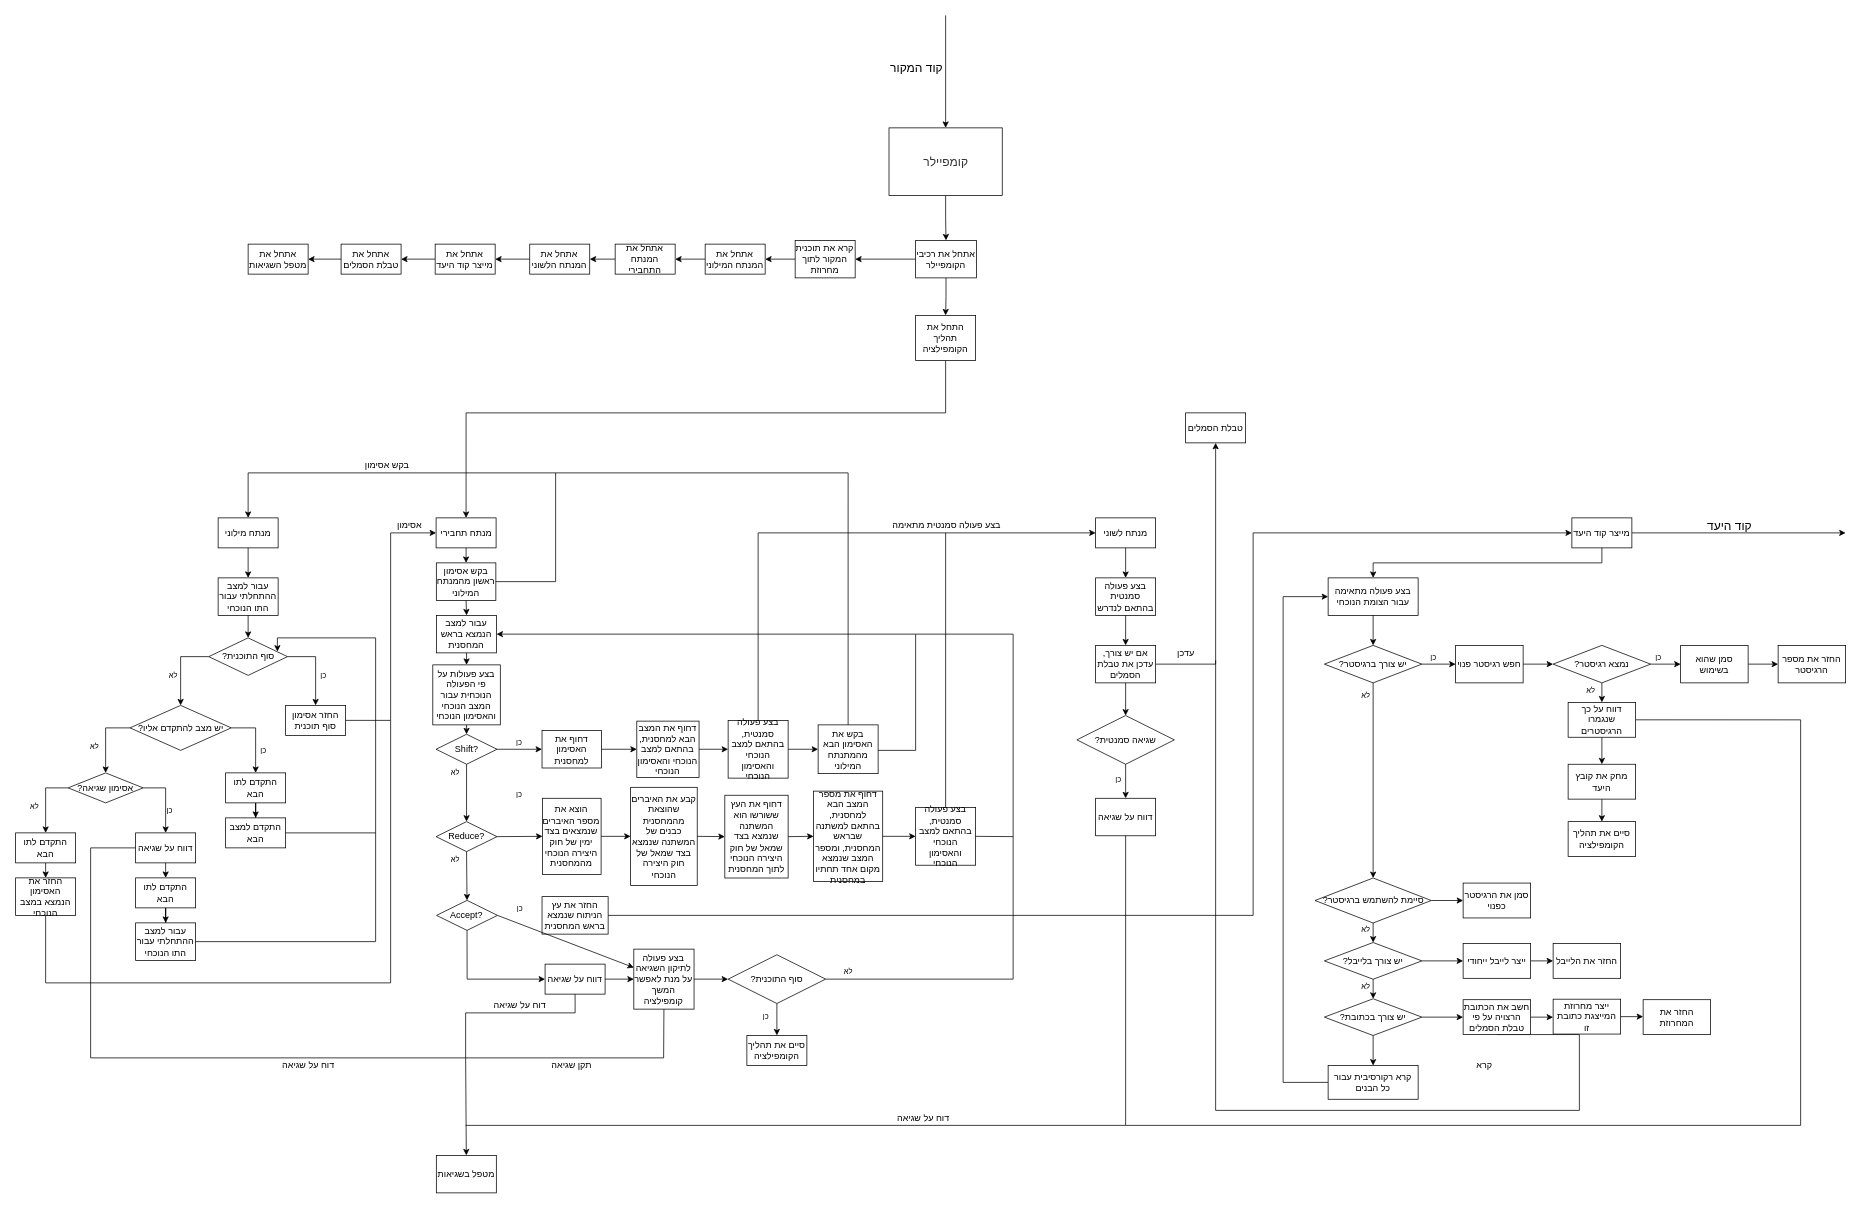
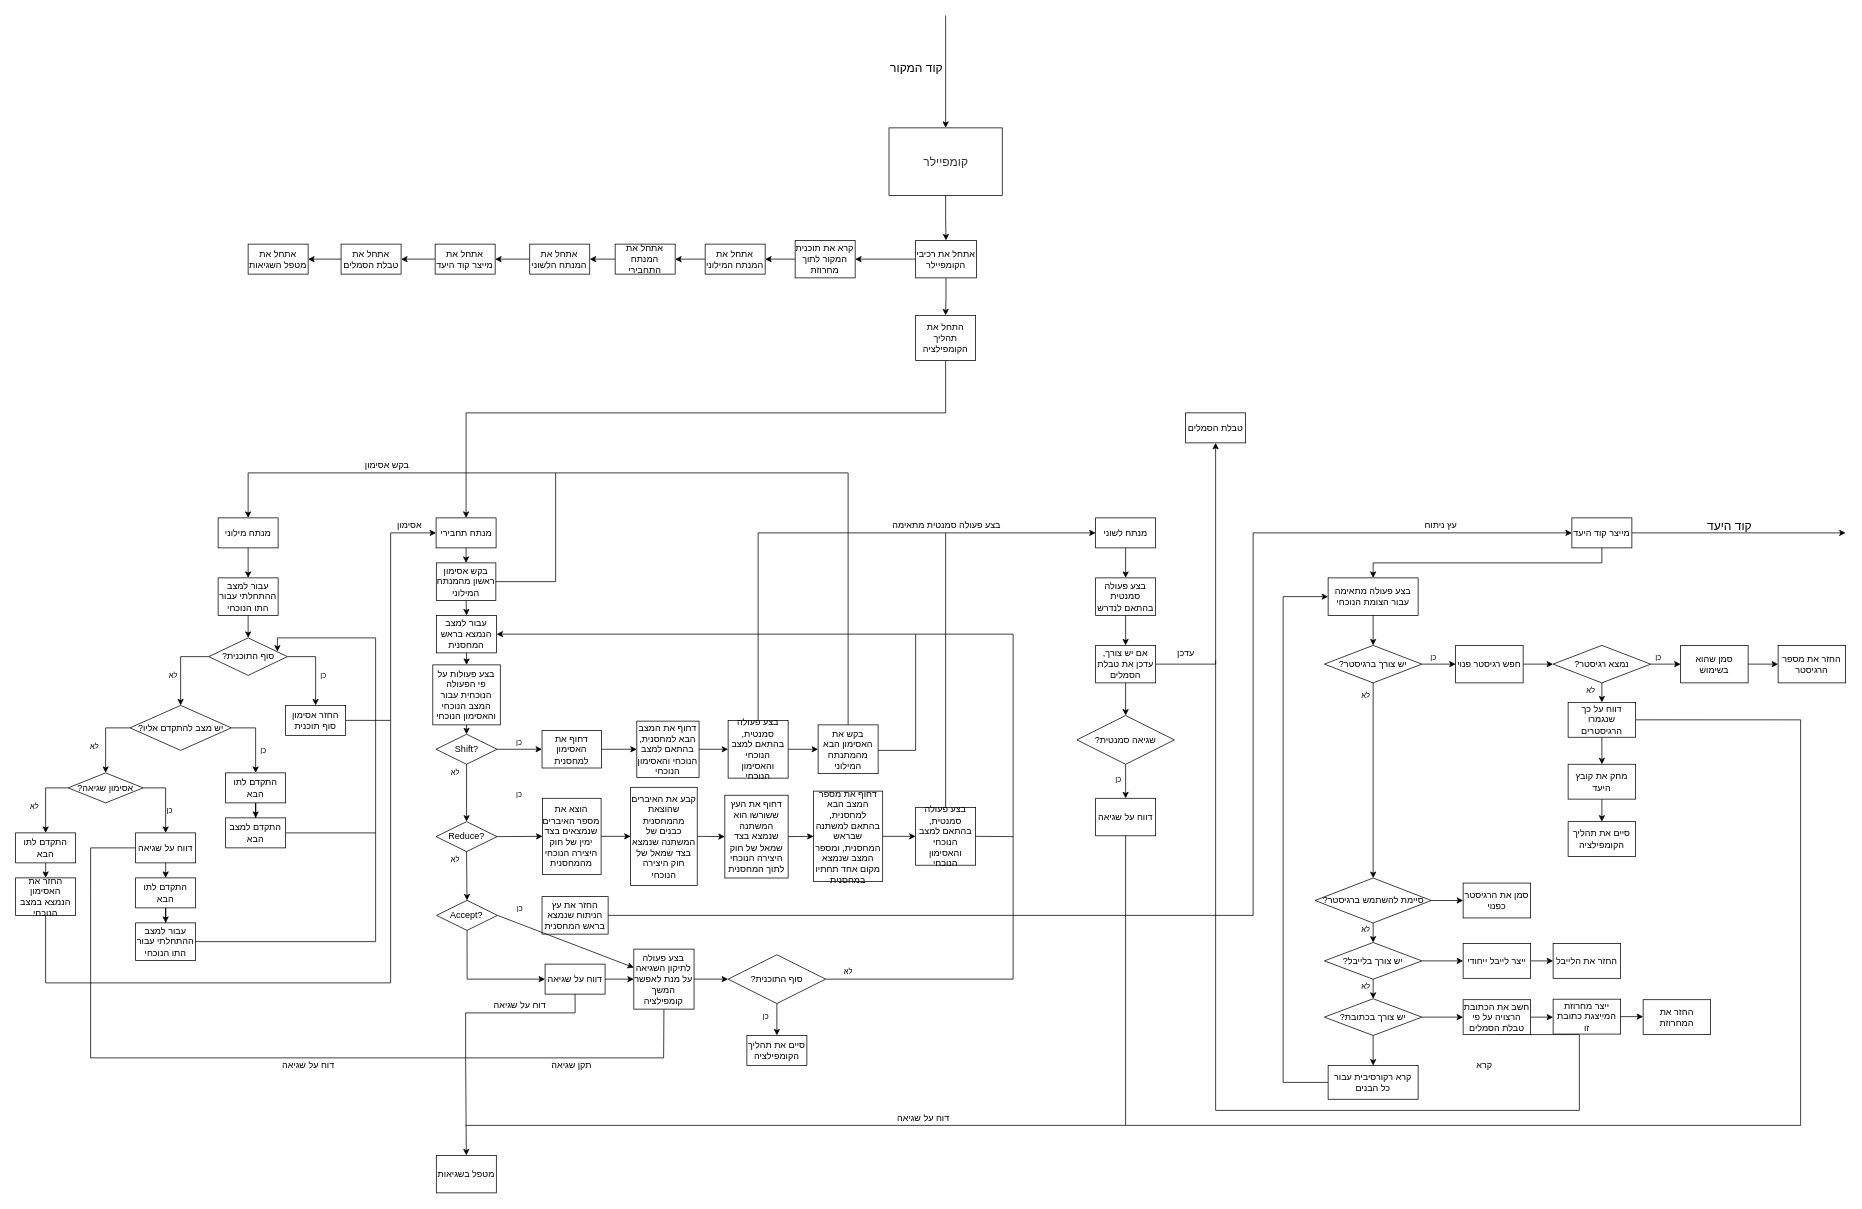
none -> (1440, 525)
